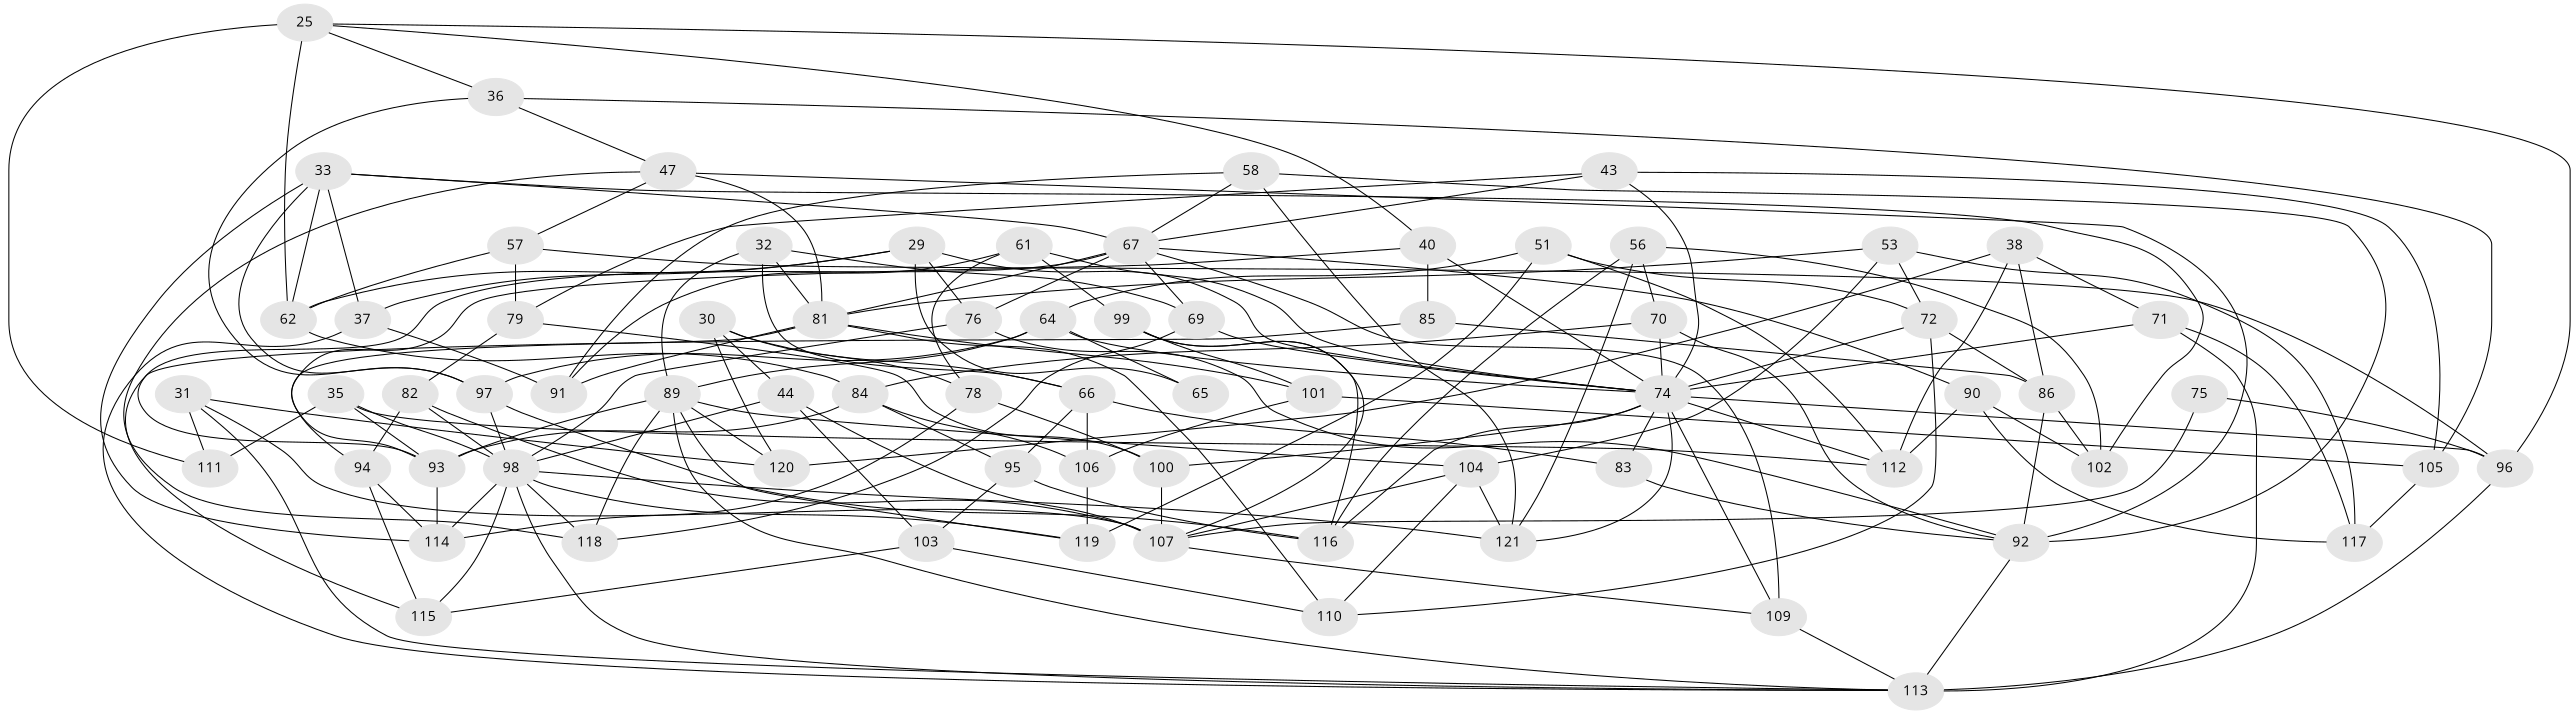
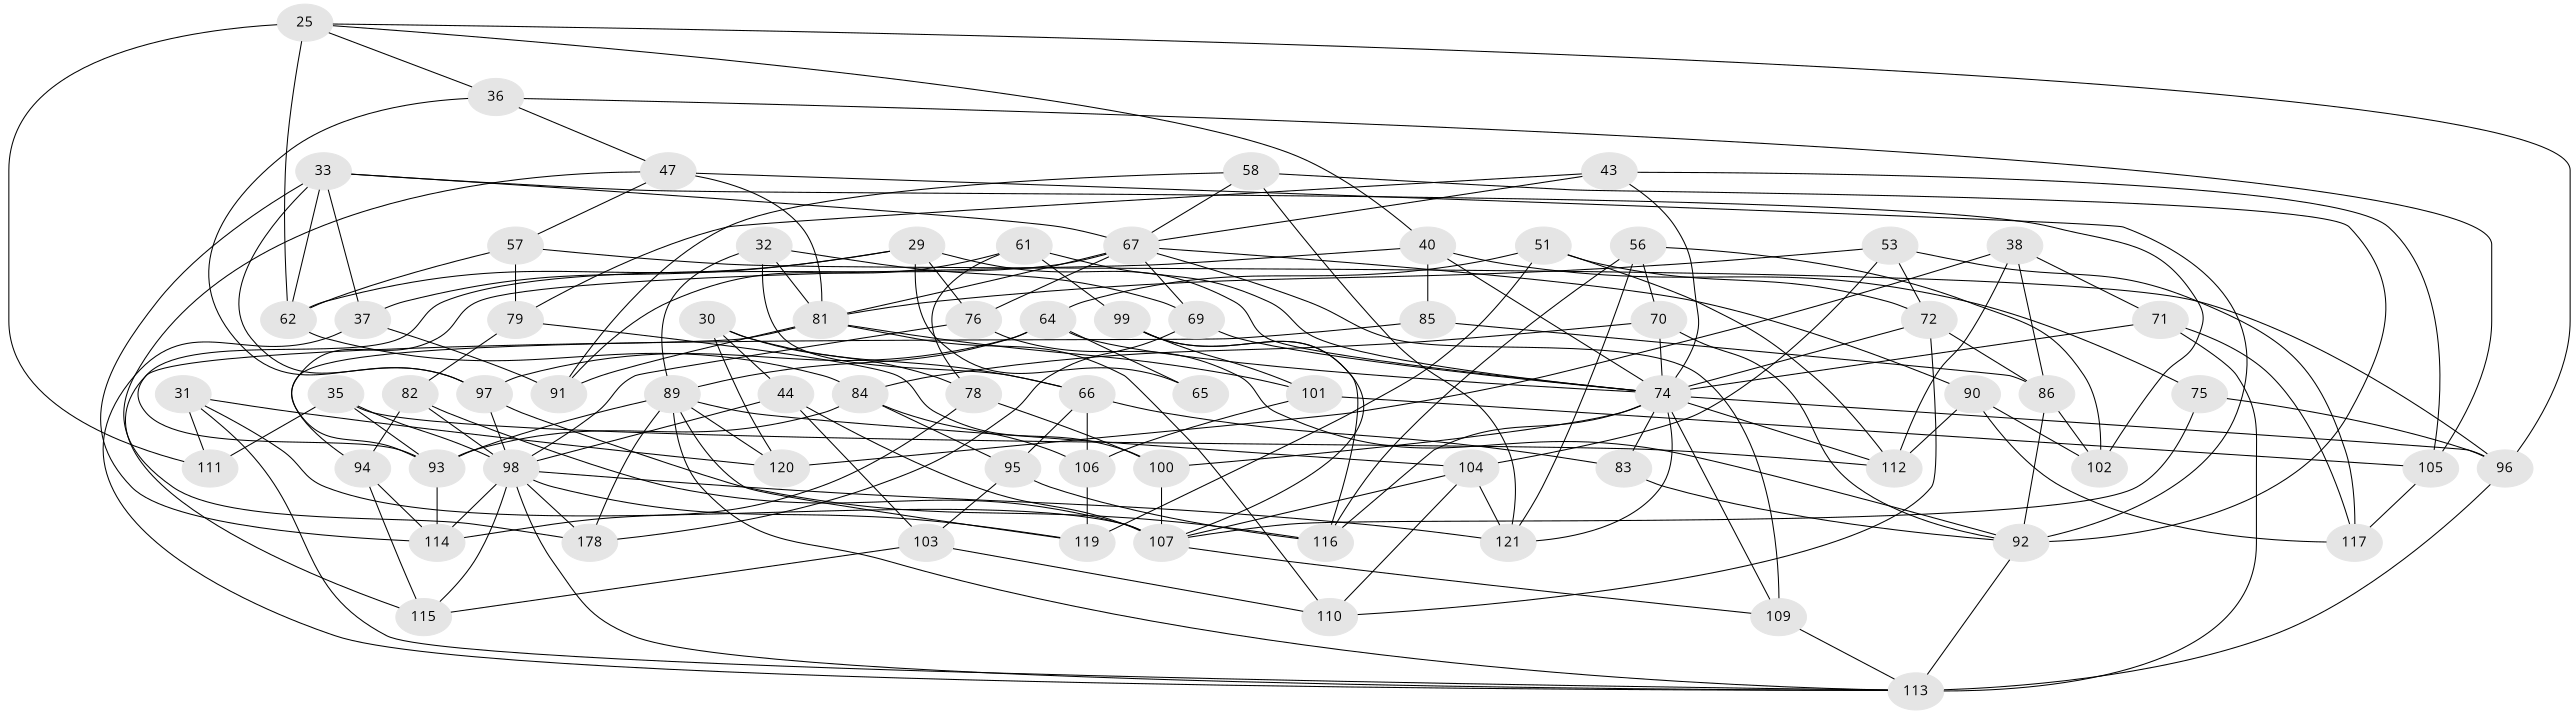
none -> (1823, 279)
(590, 543) -> (590, 543)
